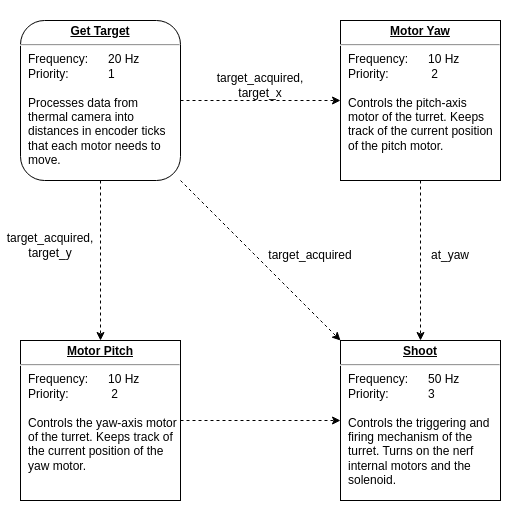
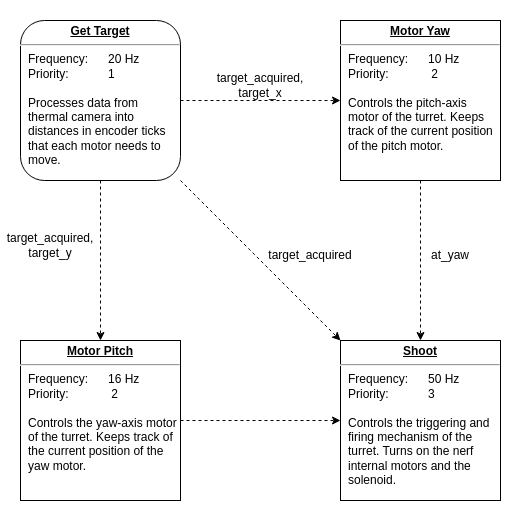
(102, 391) -> (102, 391)
